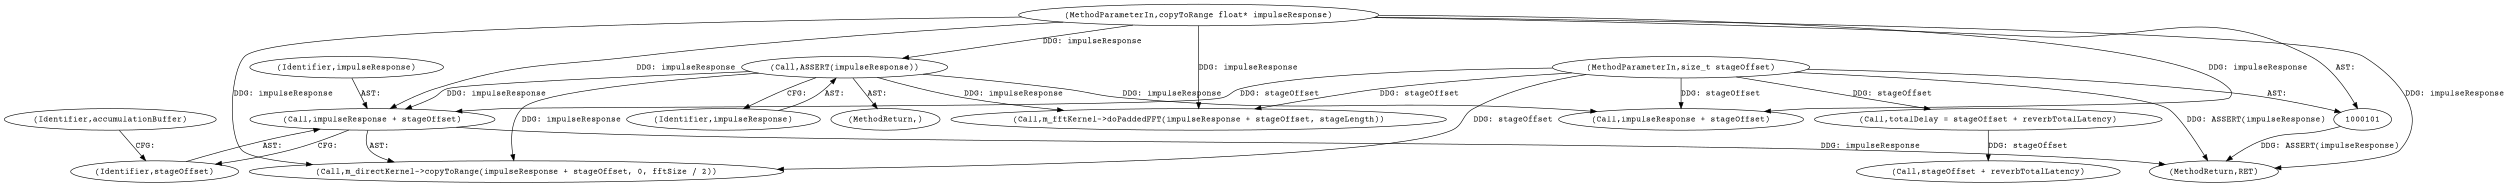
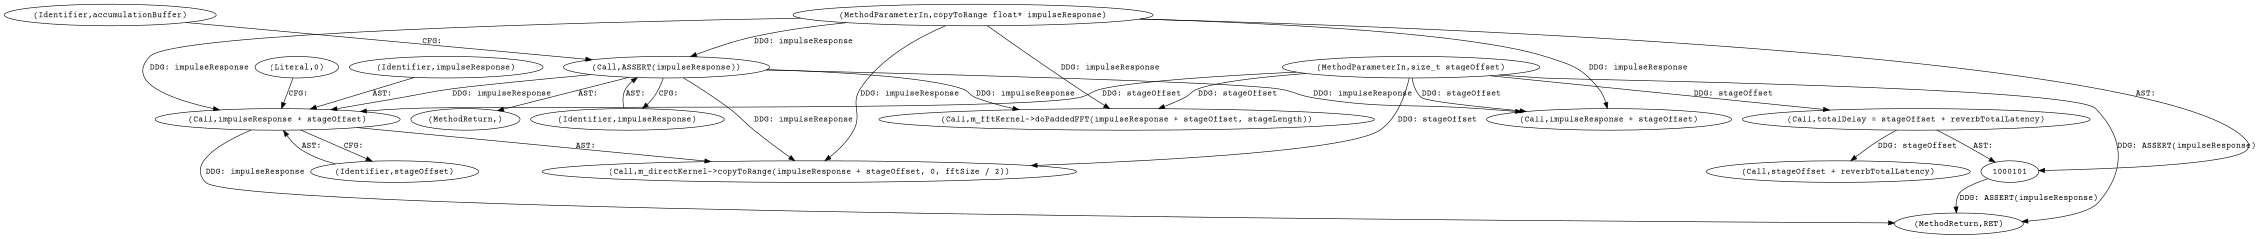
(1989, 29) -> none
none -> (297, 67)
(2072, 80) -> (1964, 144)
(130, 143) -> (386, 41)
